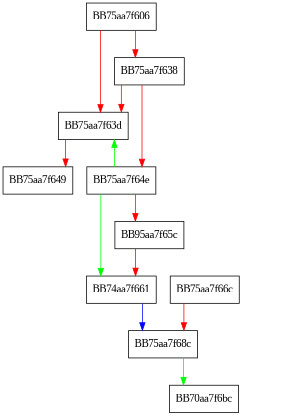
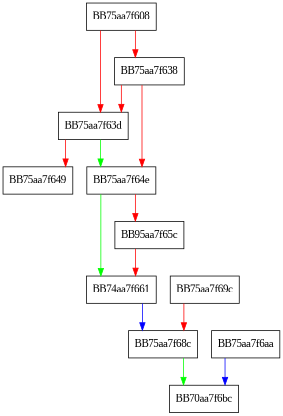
(121, 17) -> (121, 17)
(114, 157) -> (101, 149)
(205, 290) -> (205, 290)
none -> (246, 344)
